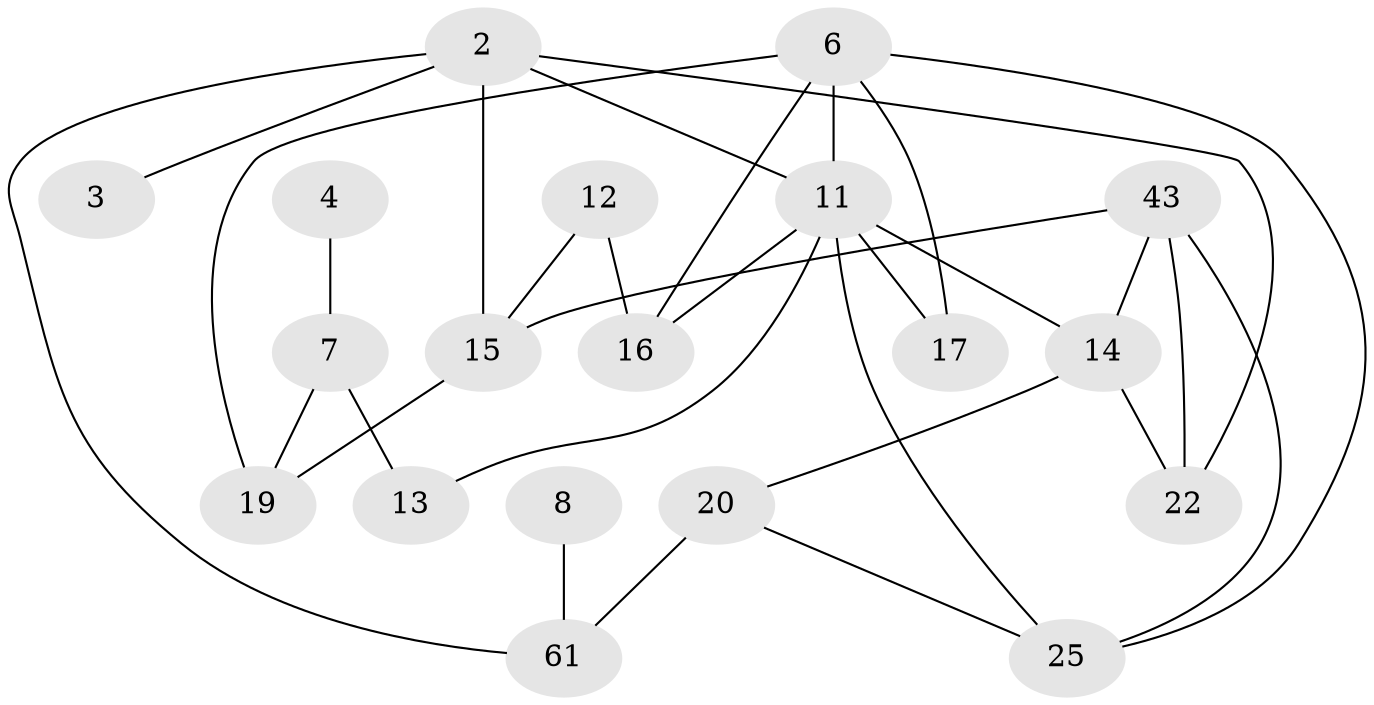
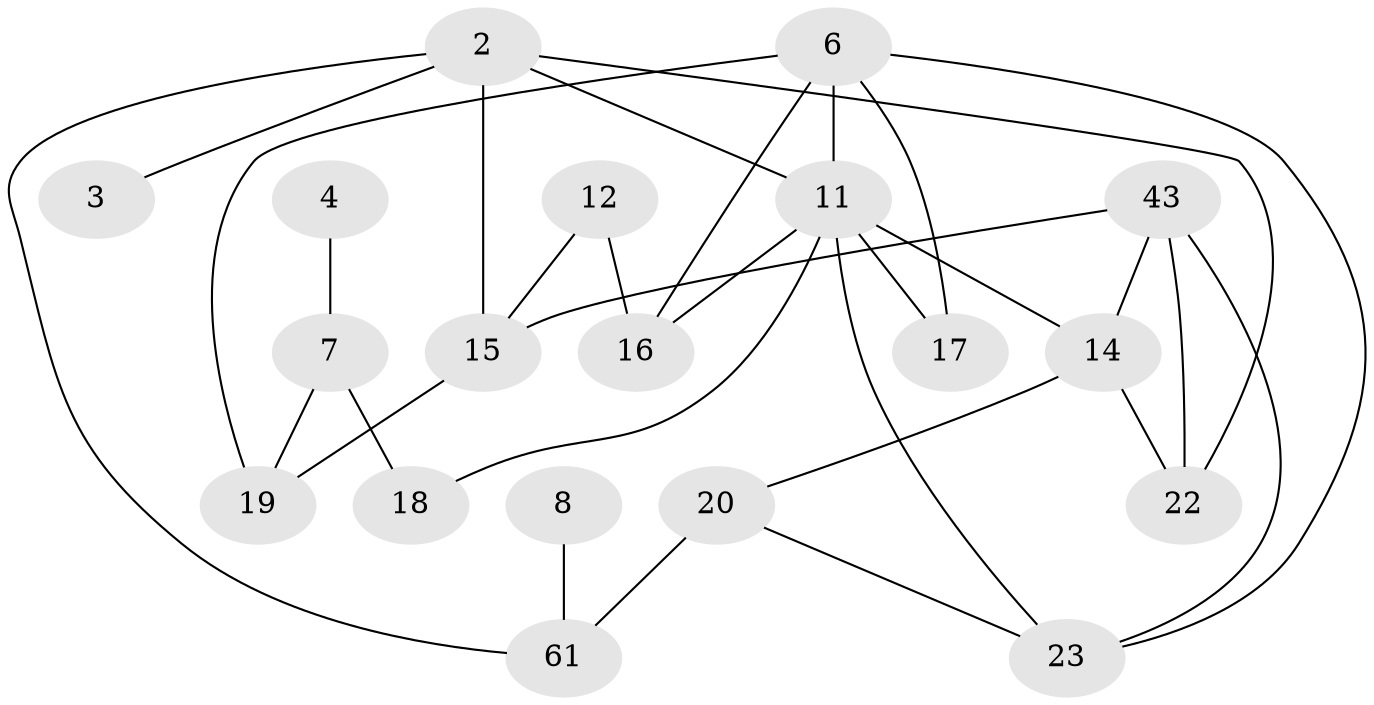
(411, 505) -> (411, 505)
(1067, 658) -> (1067, 658)
